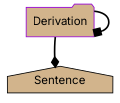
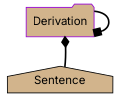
(55, 47) -> (66, 57)
